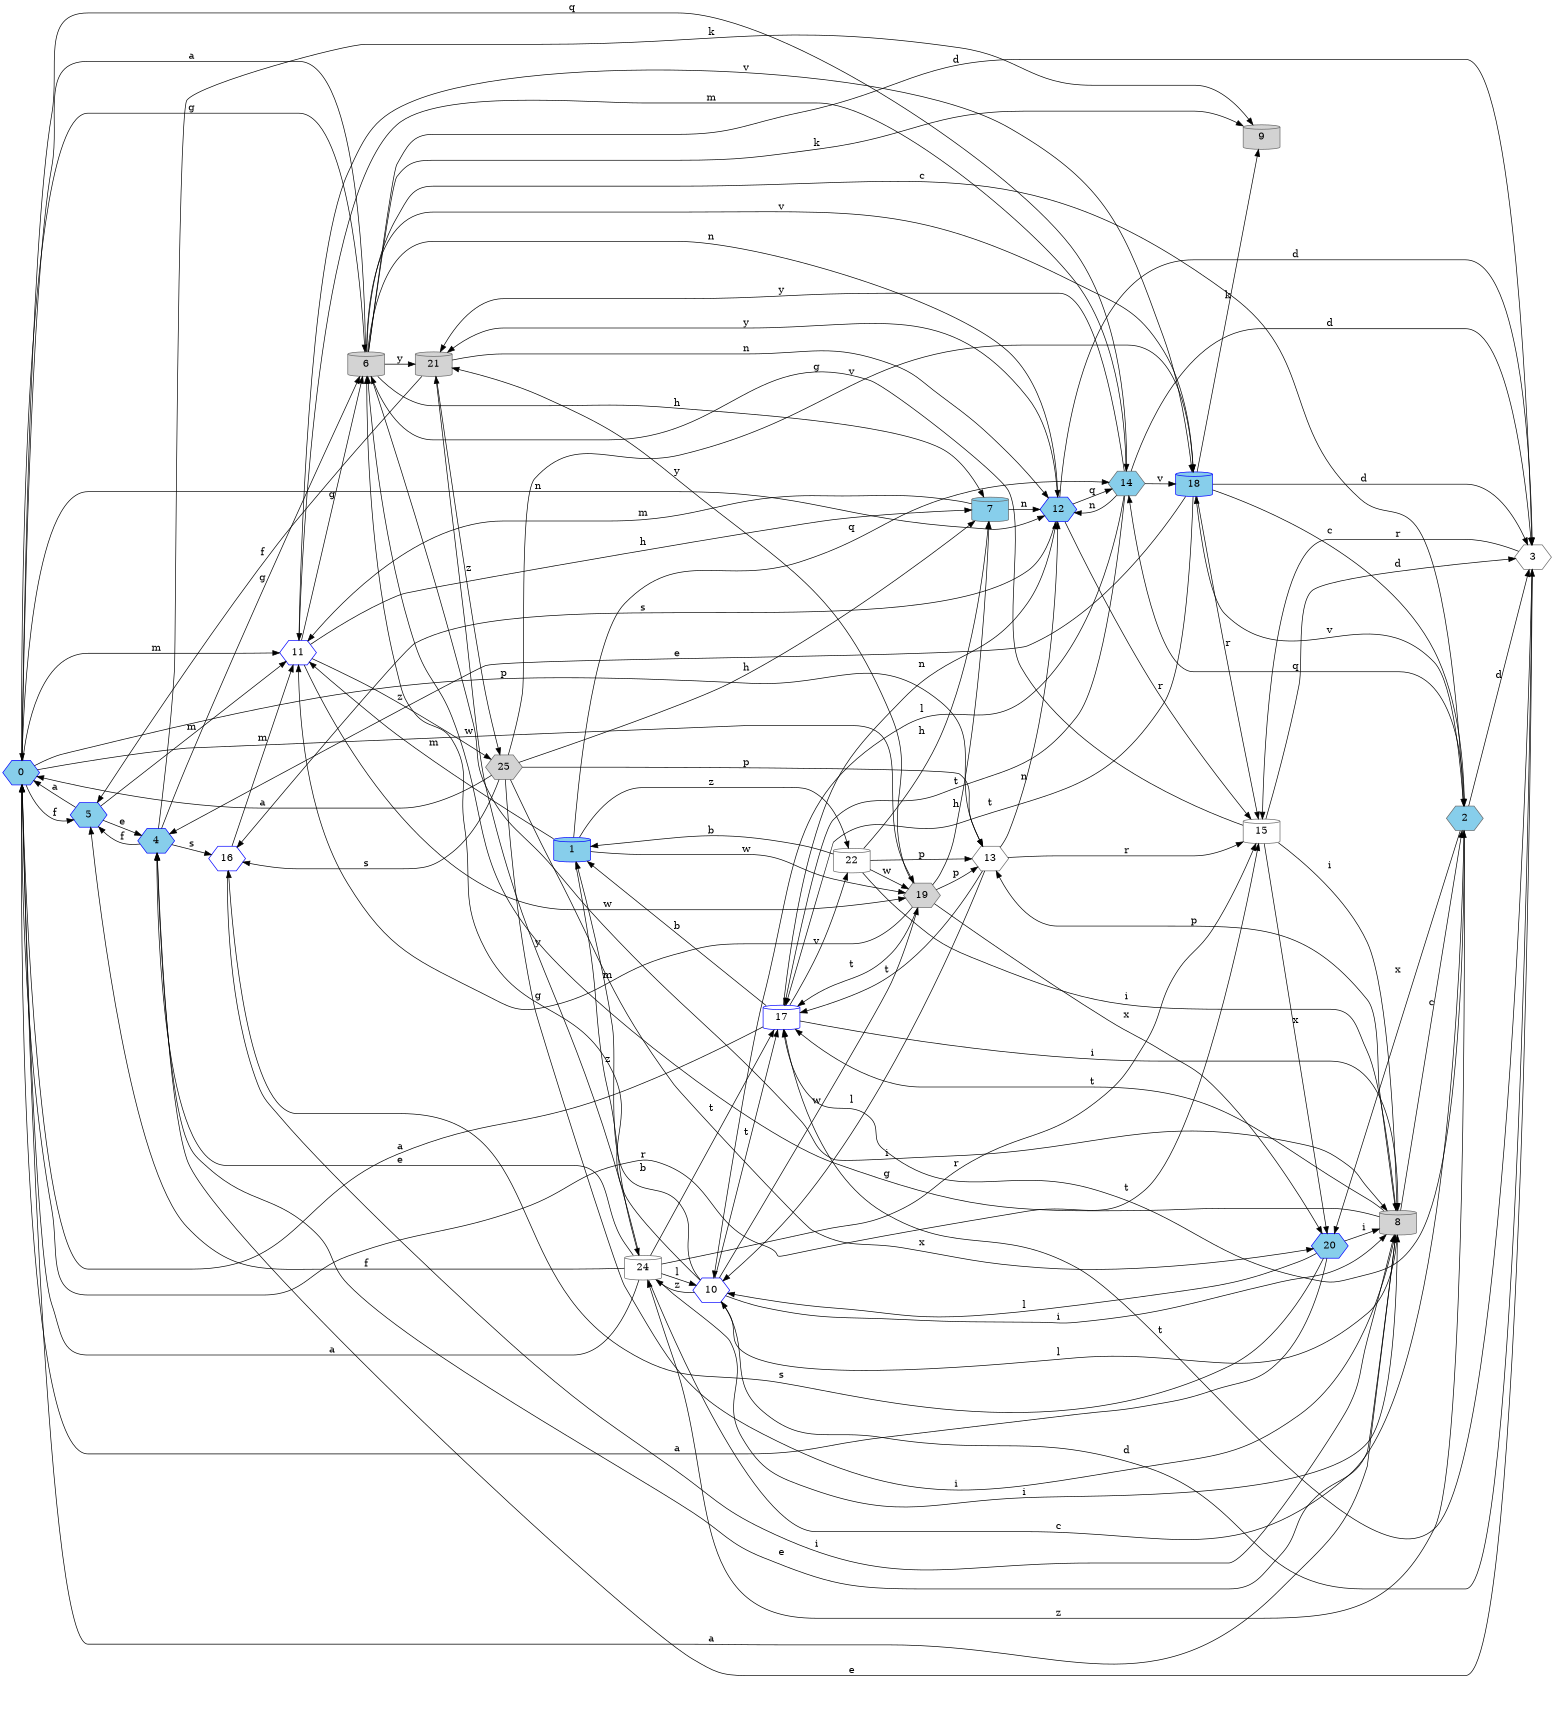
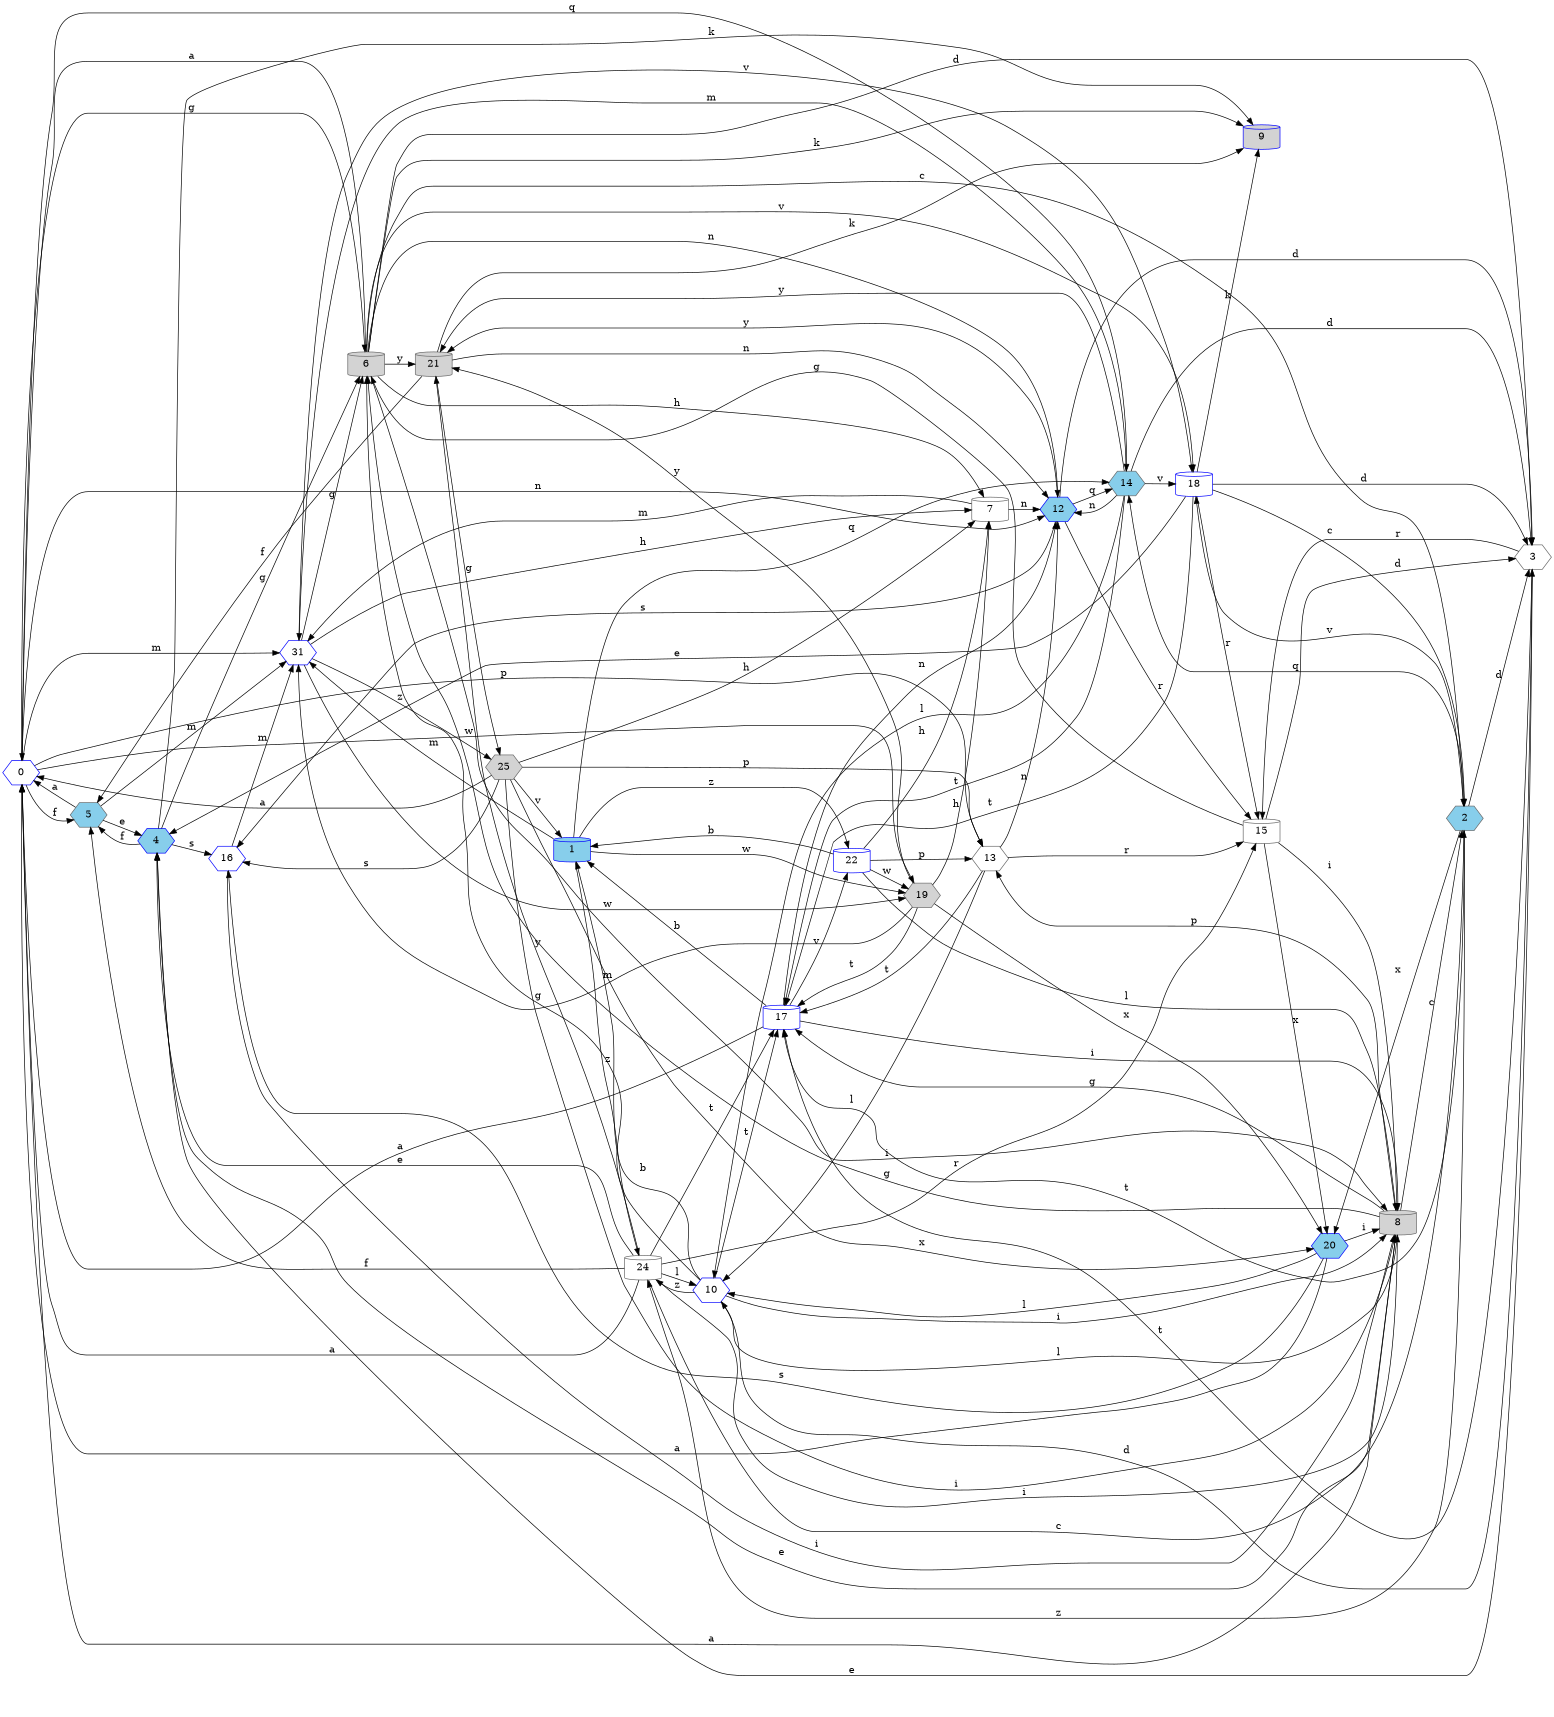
(1262, 137) -> (1262, 137)
none -> (822, 244)
(767, 426) -> (536, 805)
(1194, 484) -> (1194, 484)
(990, 509) -> (990, 509)
(469, 568) -> (469, 568)
(298, 653) -> (298, 653)
(21, 773) -> (21, 773)
(89, 815) -> (89, 815)
(852, 861) -> (852, 861)
(955, 881) -> none
(1127, 997) -> (1127, 997)
(1092, 1082) -> (1092, 1082)
(825, 1100) -> none
(549, 1197) -> none
